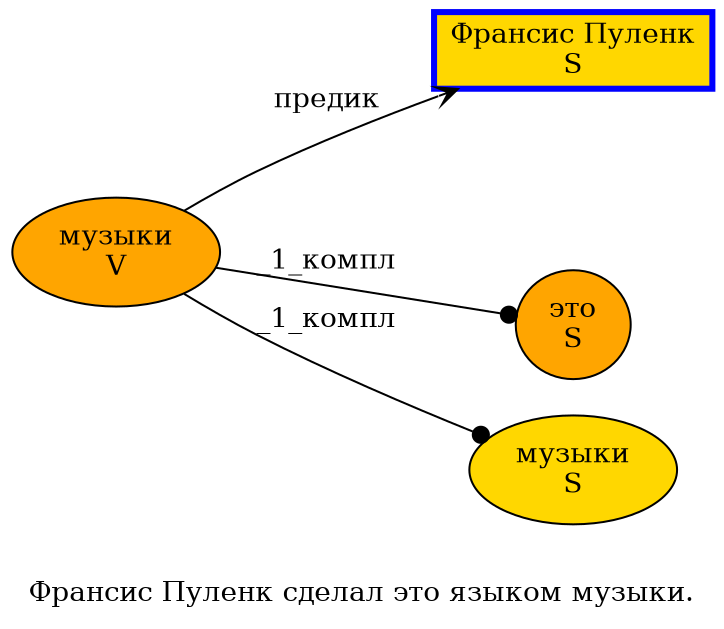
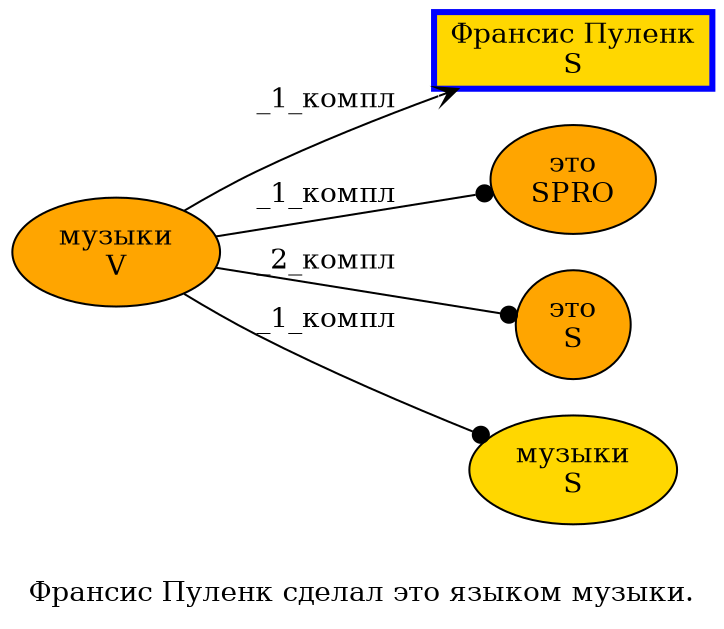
(327, 100) -> (327, 100)
none -> (573, 179)
(327, 261) -> (327, 261)
